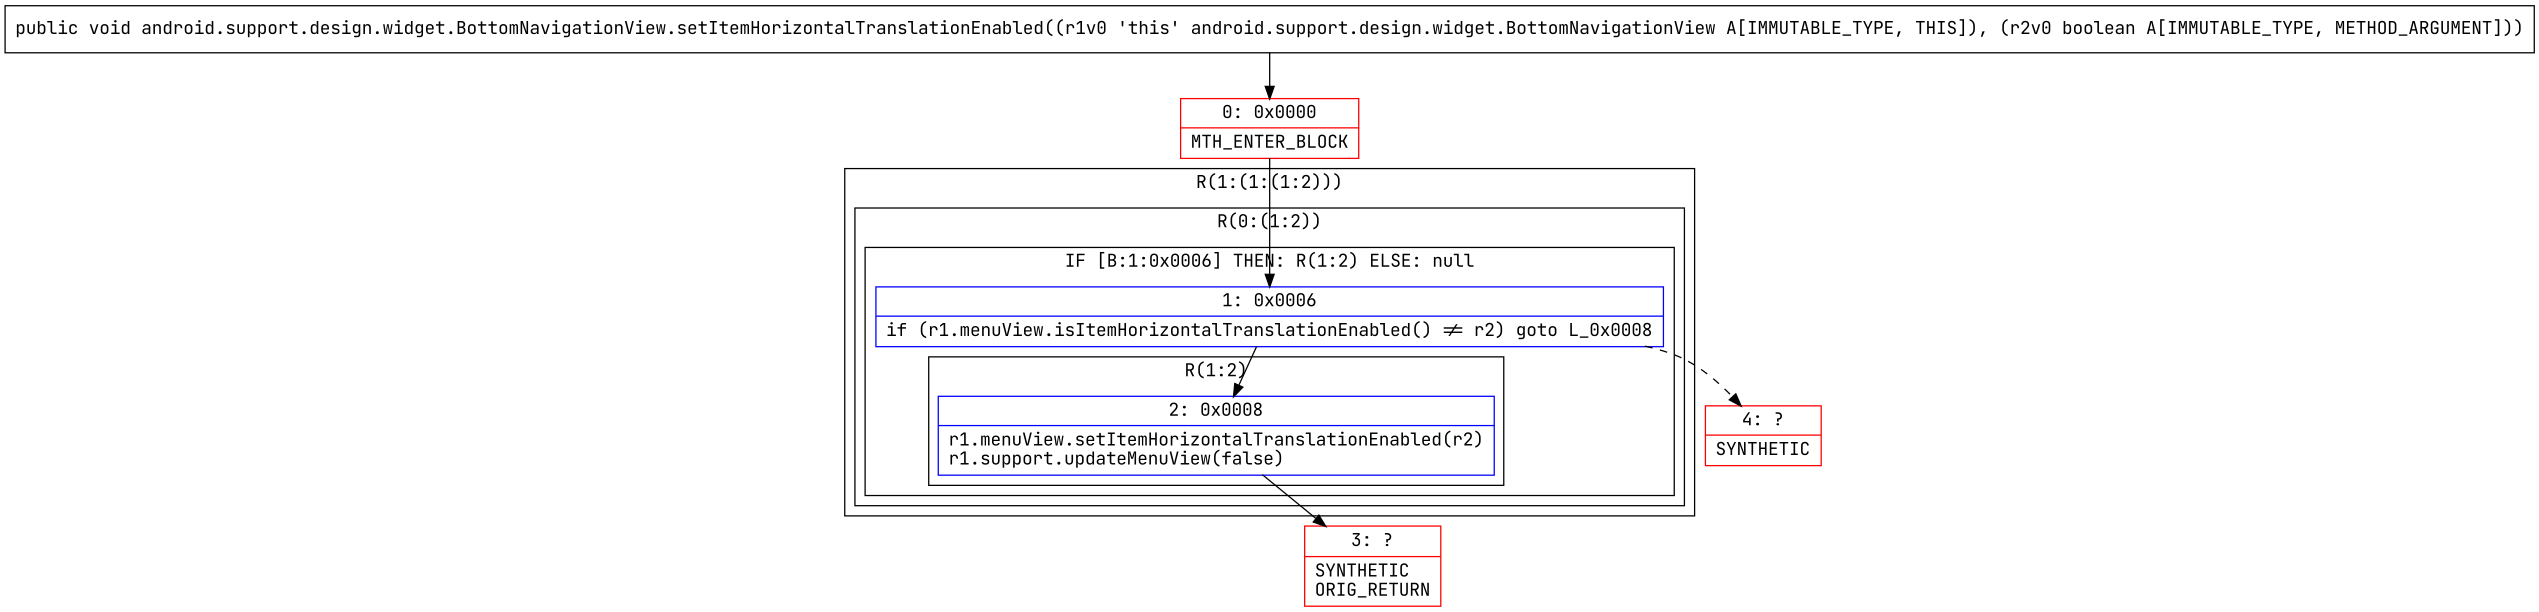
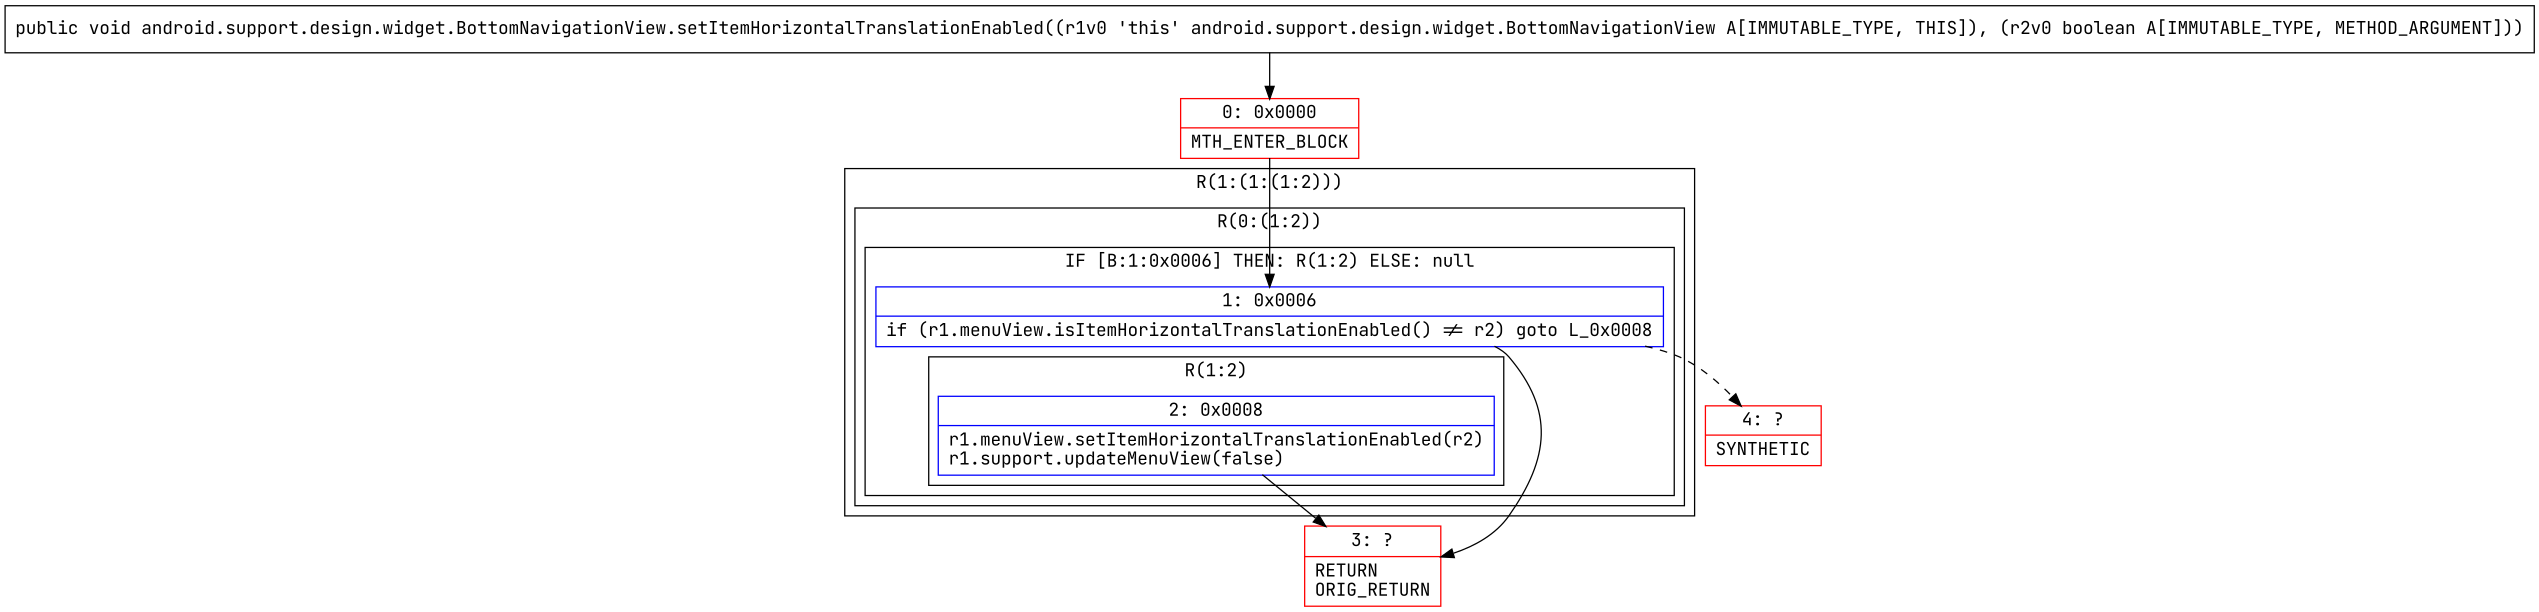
(1248, 366) -> (1537, 460)
(1363, 571) -> (1347, 571)
